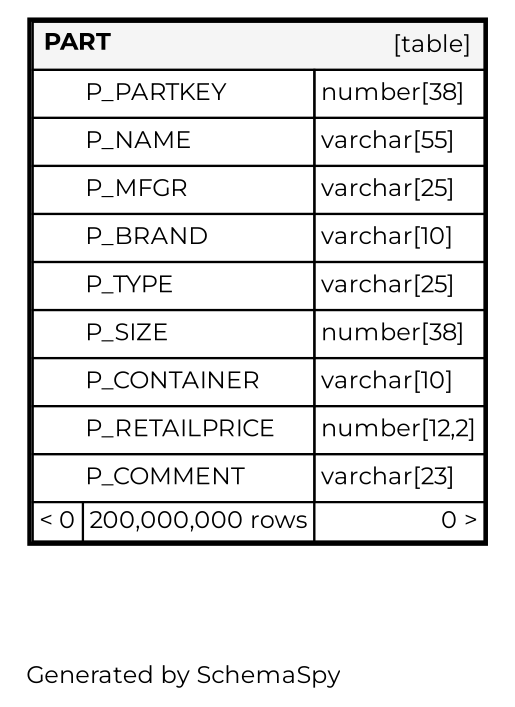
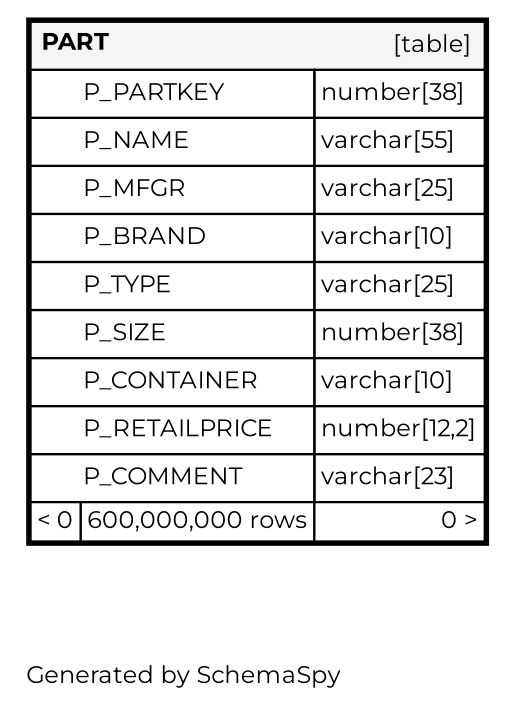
(199, 521) -> (198, 521)
